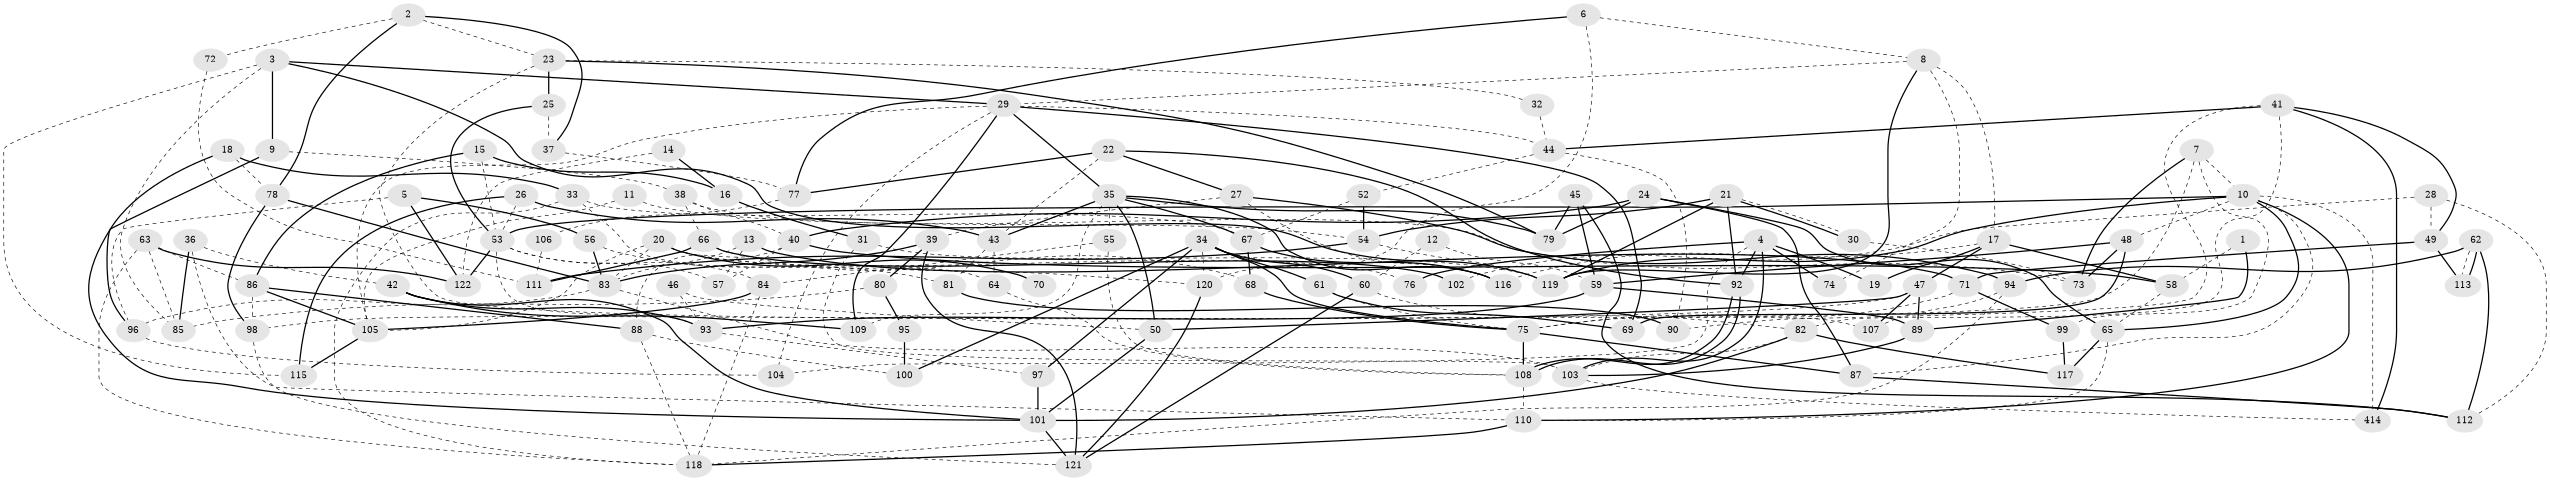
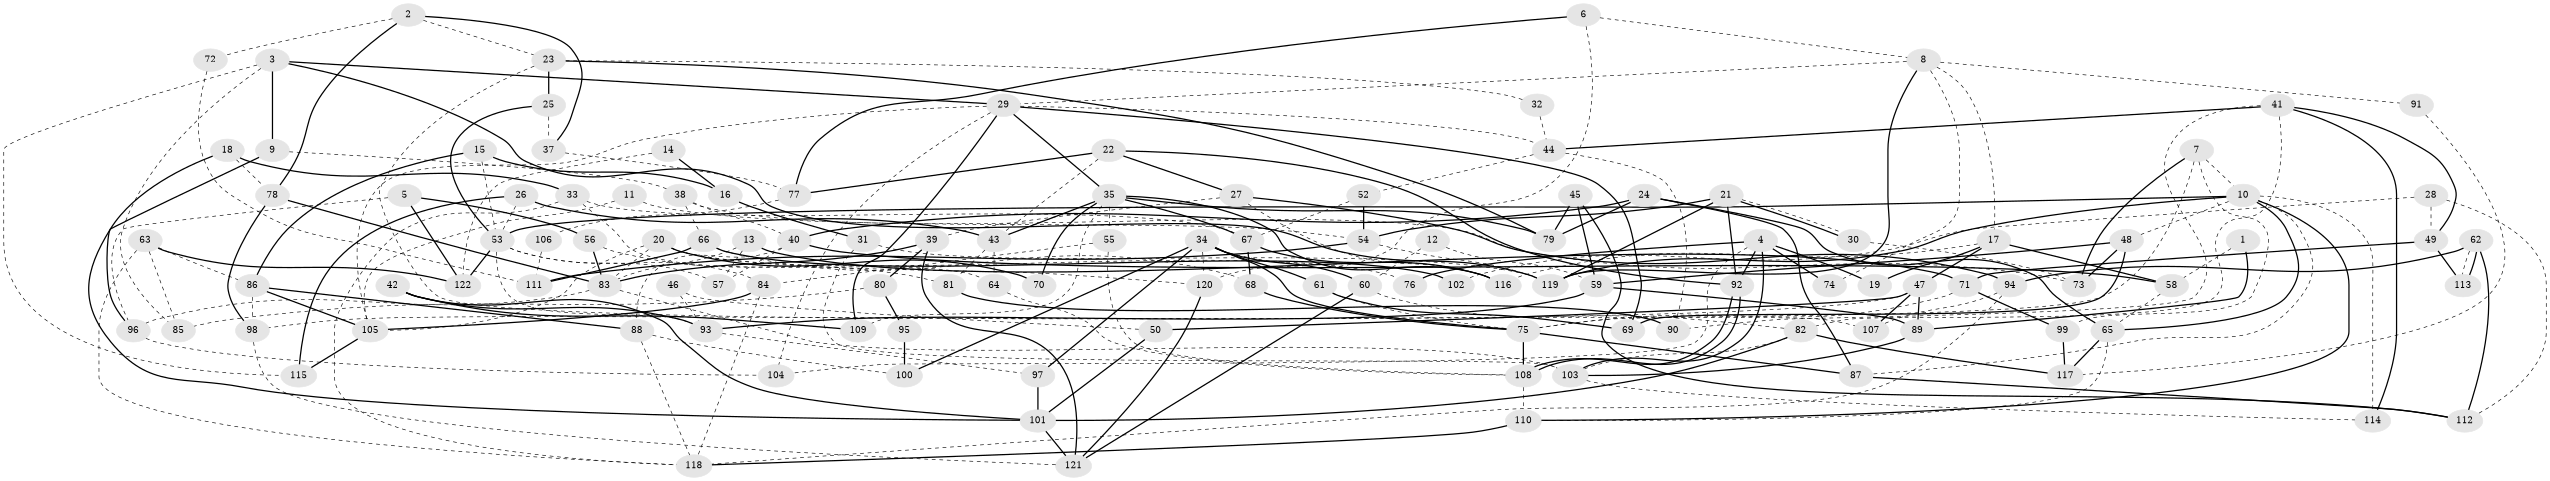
none -> (2417, 105)
(190, 241) -> none
(1141, 254) -> (1062, 233)
(2373, 421) -> (2373, 421)
